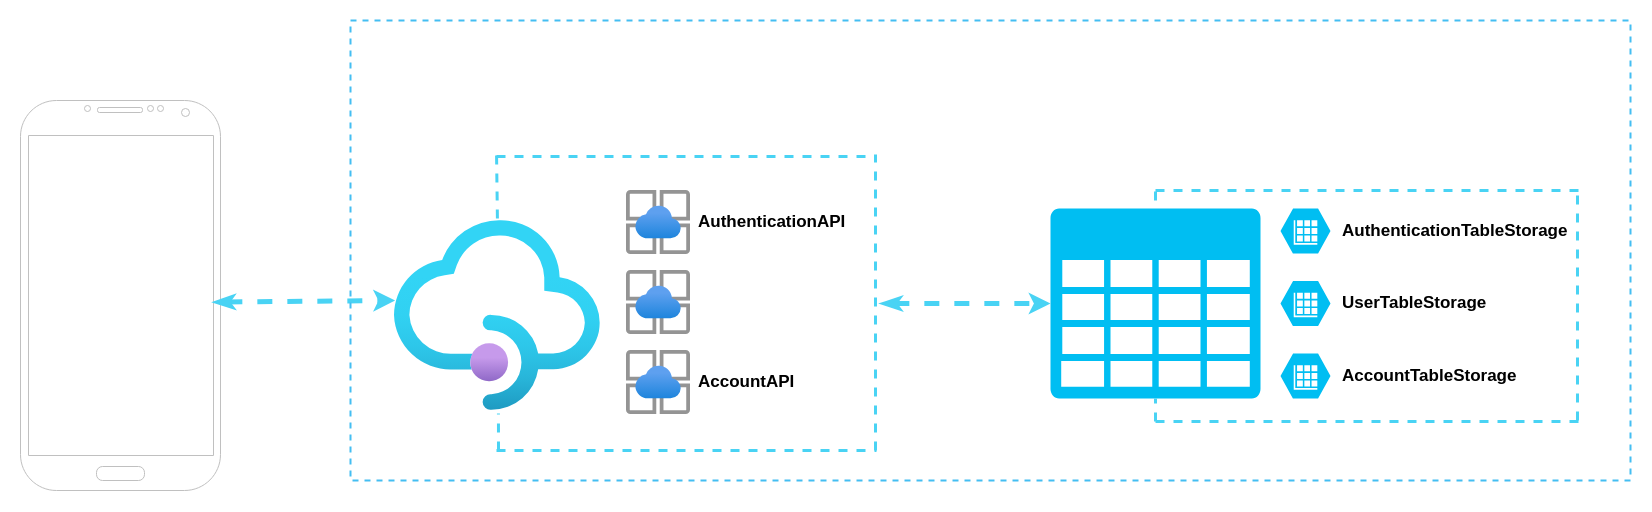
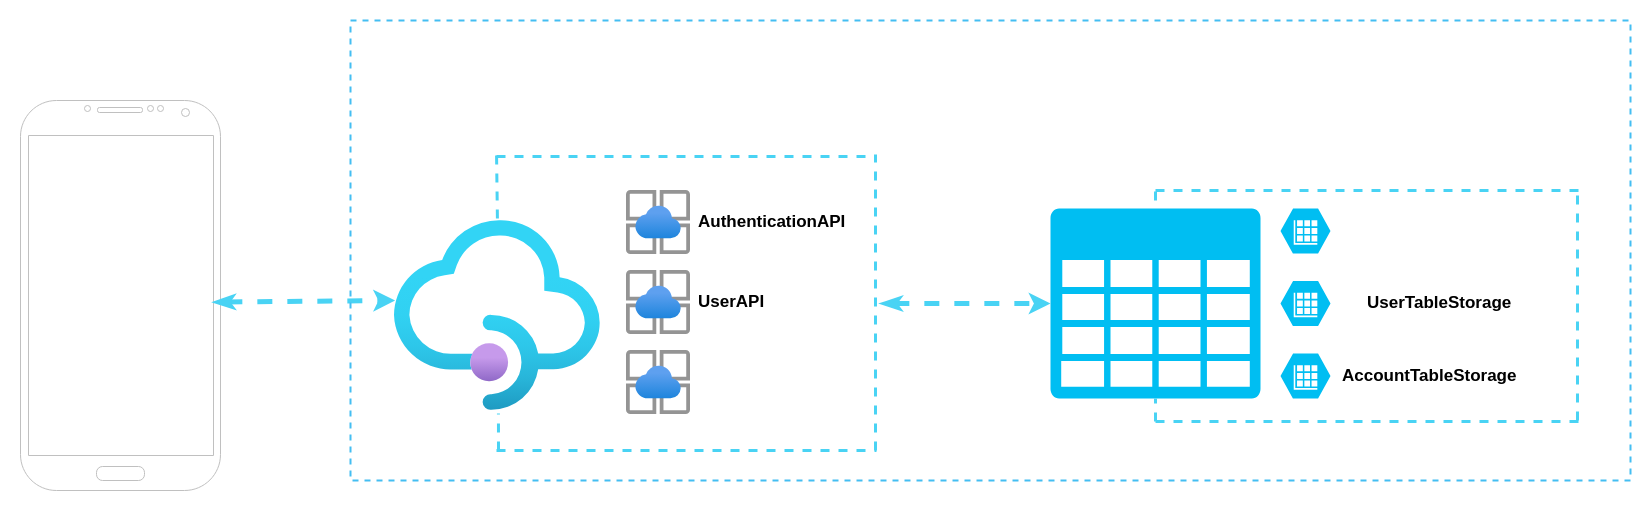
(1466, 231) -> none
none -> (742, 303)
(1426, 304) -> (1451, 304)
(757, 383) -> none
